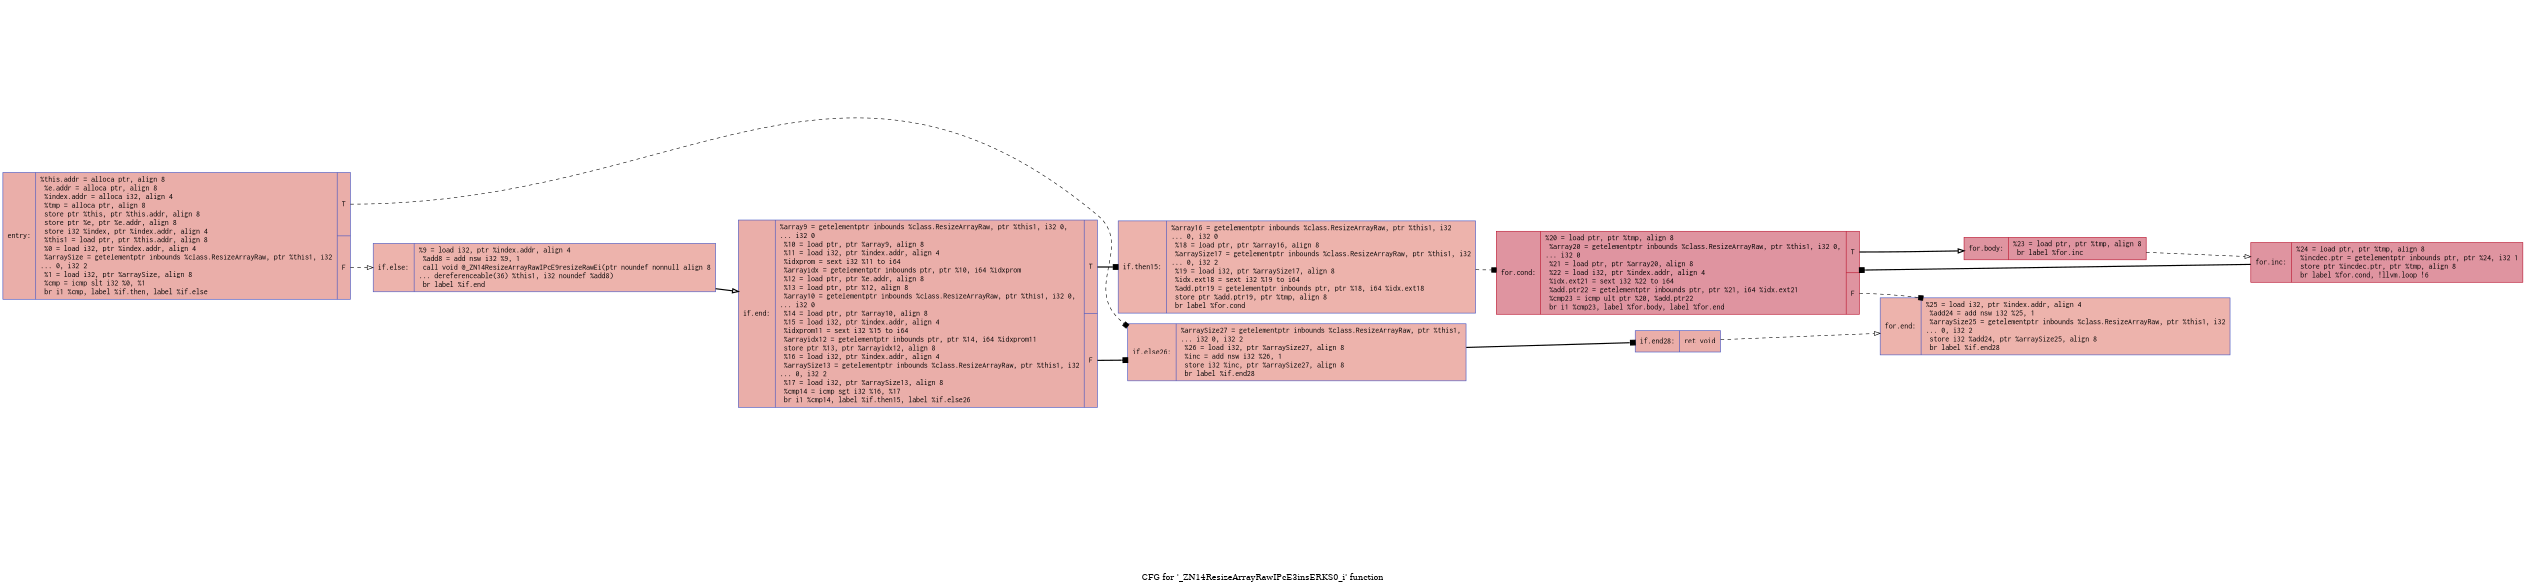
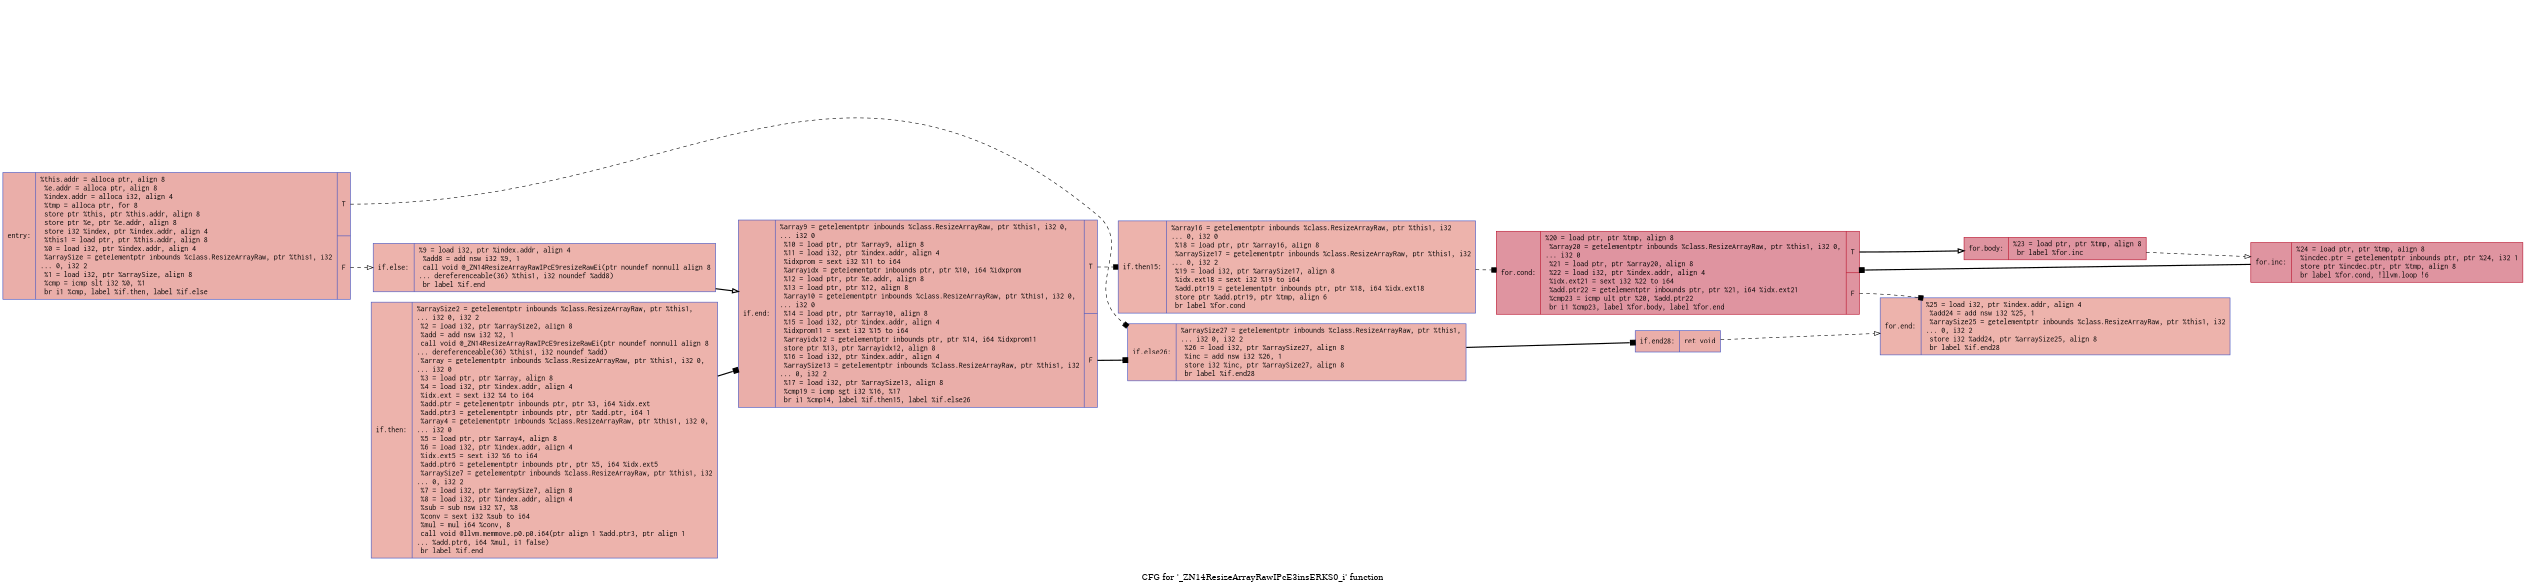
(93, 205) -> (89, 205)
(1105, 267) -> (1105, 267)
(1249, 297) -> (1249, 297)
(840, 391) -> (840, 391)
none -> (544, 430)
